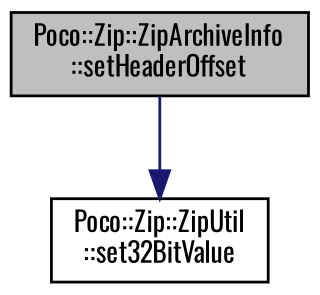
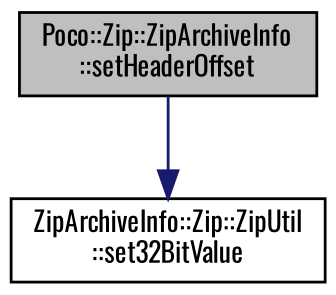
(160, 240) -> (168, 240)
